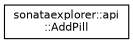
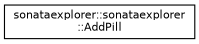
(67, 22) -> (100, 22)
